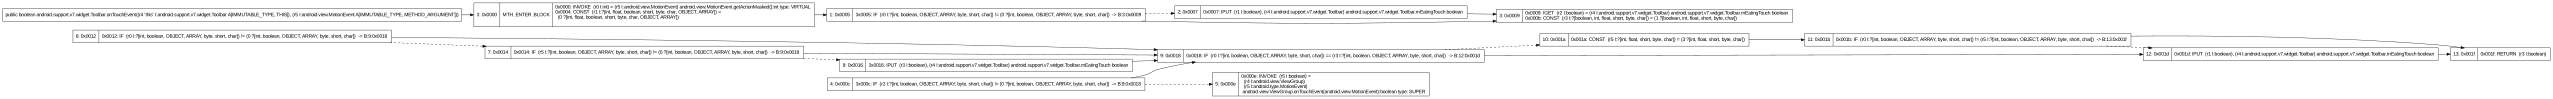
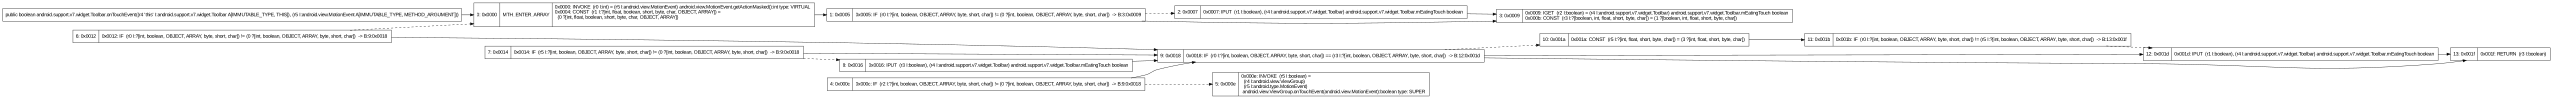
(526, 15) -> (526, 15)
(2296, 38) -> (1974, 63)
(436, 44) -> (410, 27)
